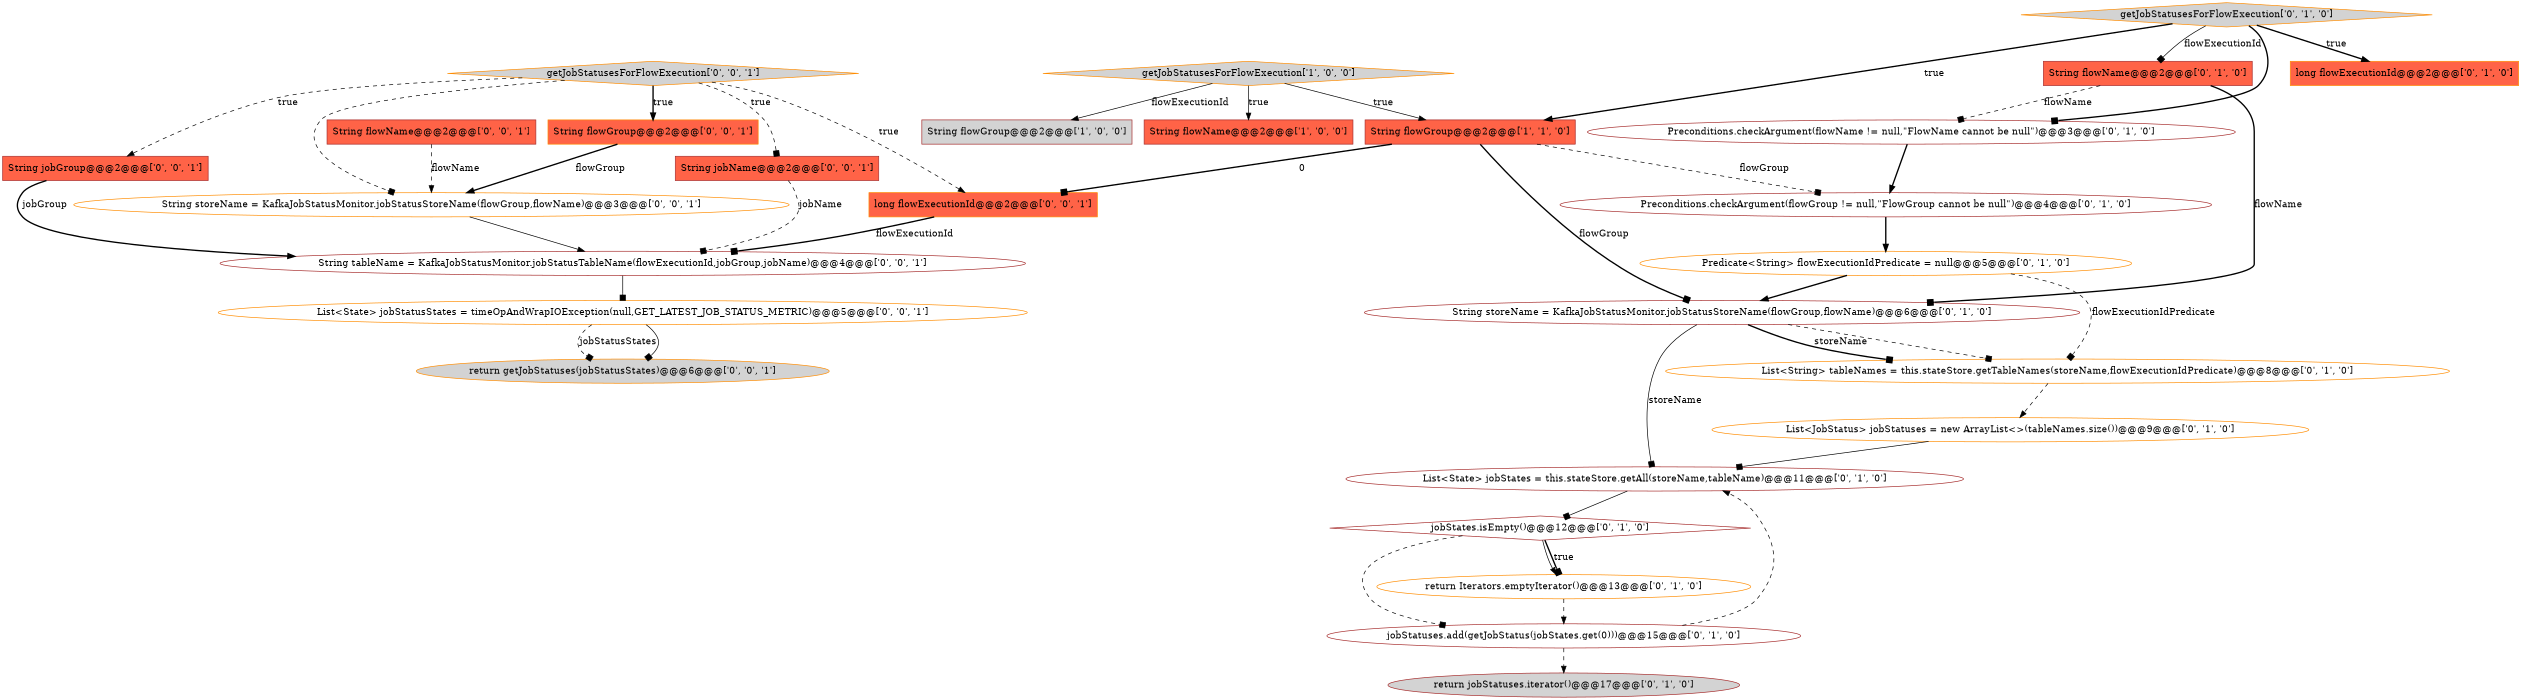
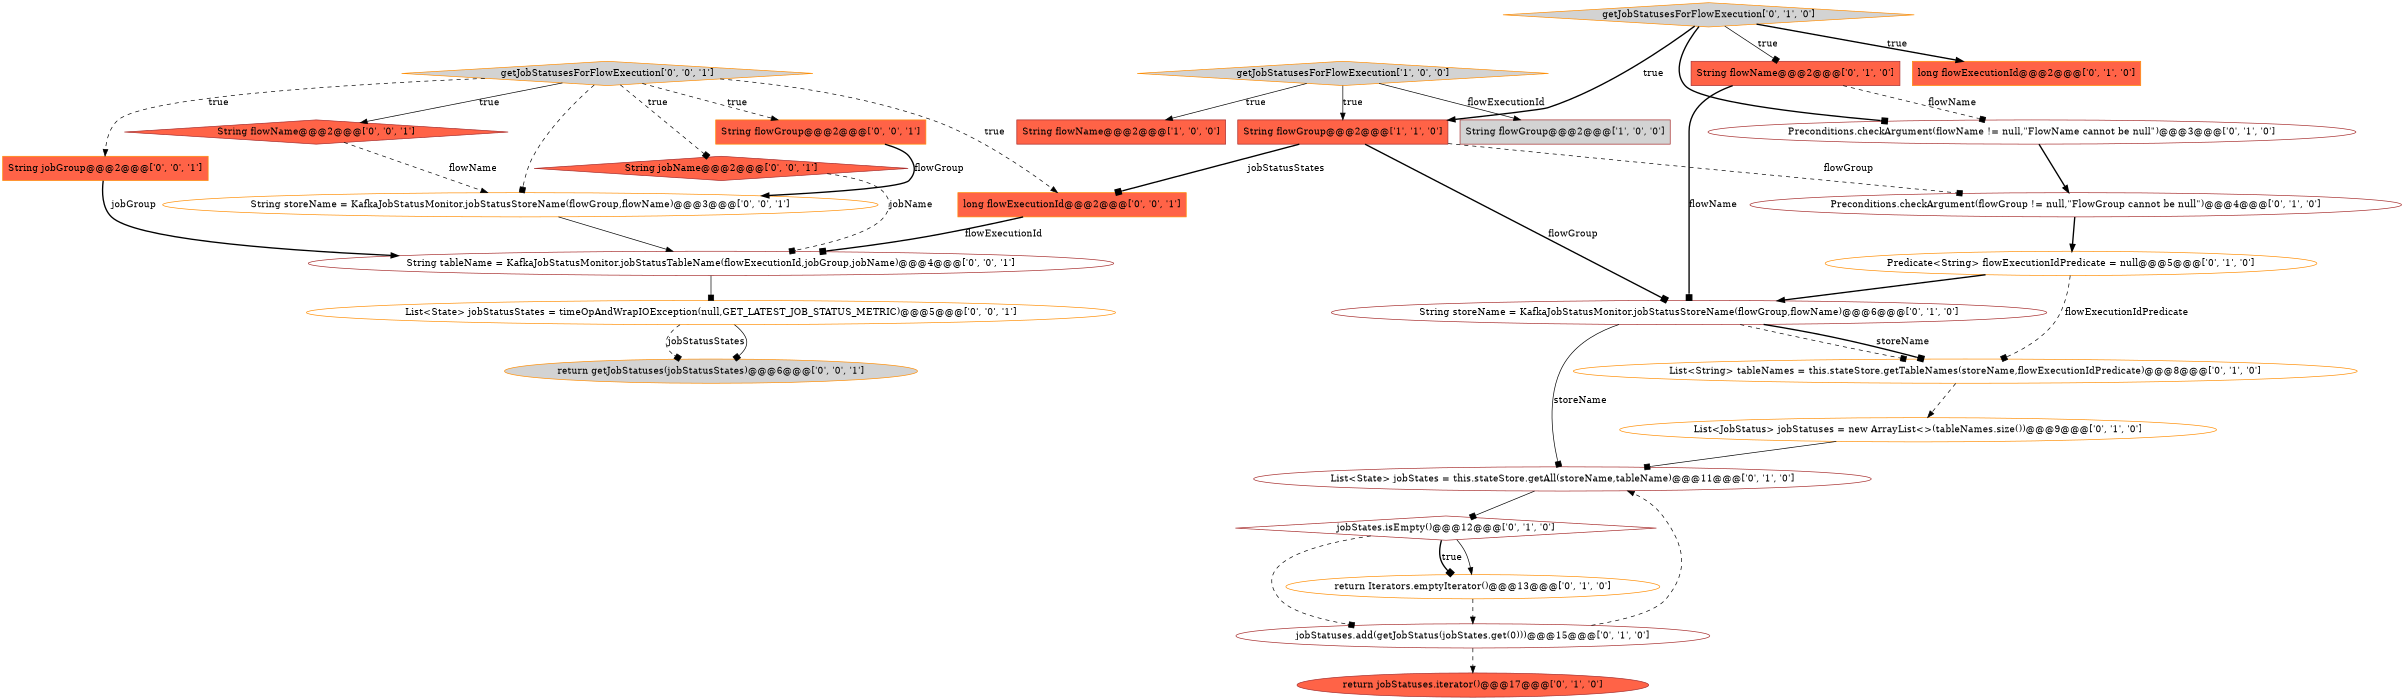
(2223, 44) -> (1768, 44)
(653, 99) -> (707, 101)
none -> (465, 102)
(431, 132) -> (316, 132)
(105, 168) -> (105, 168)
(777, 168) -> (721, 168)
(1302, 168) -> (1287, 168)
(1564, 685) -> (1473, 685)
